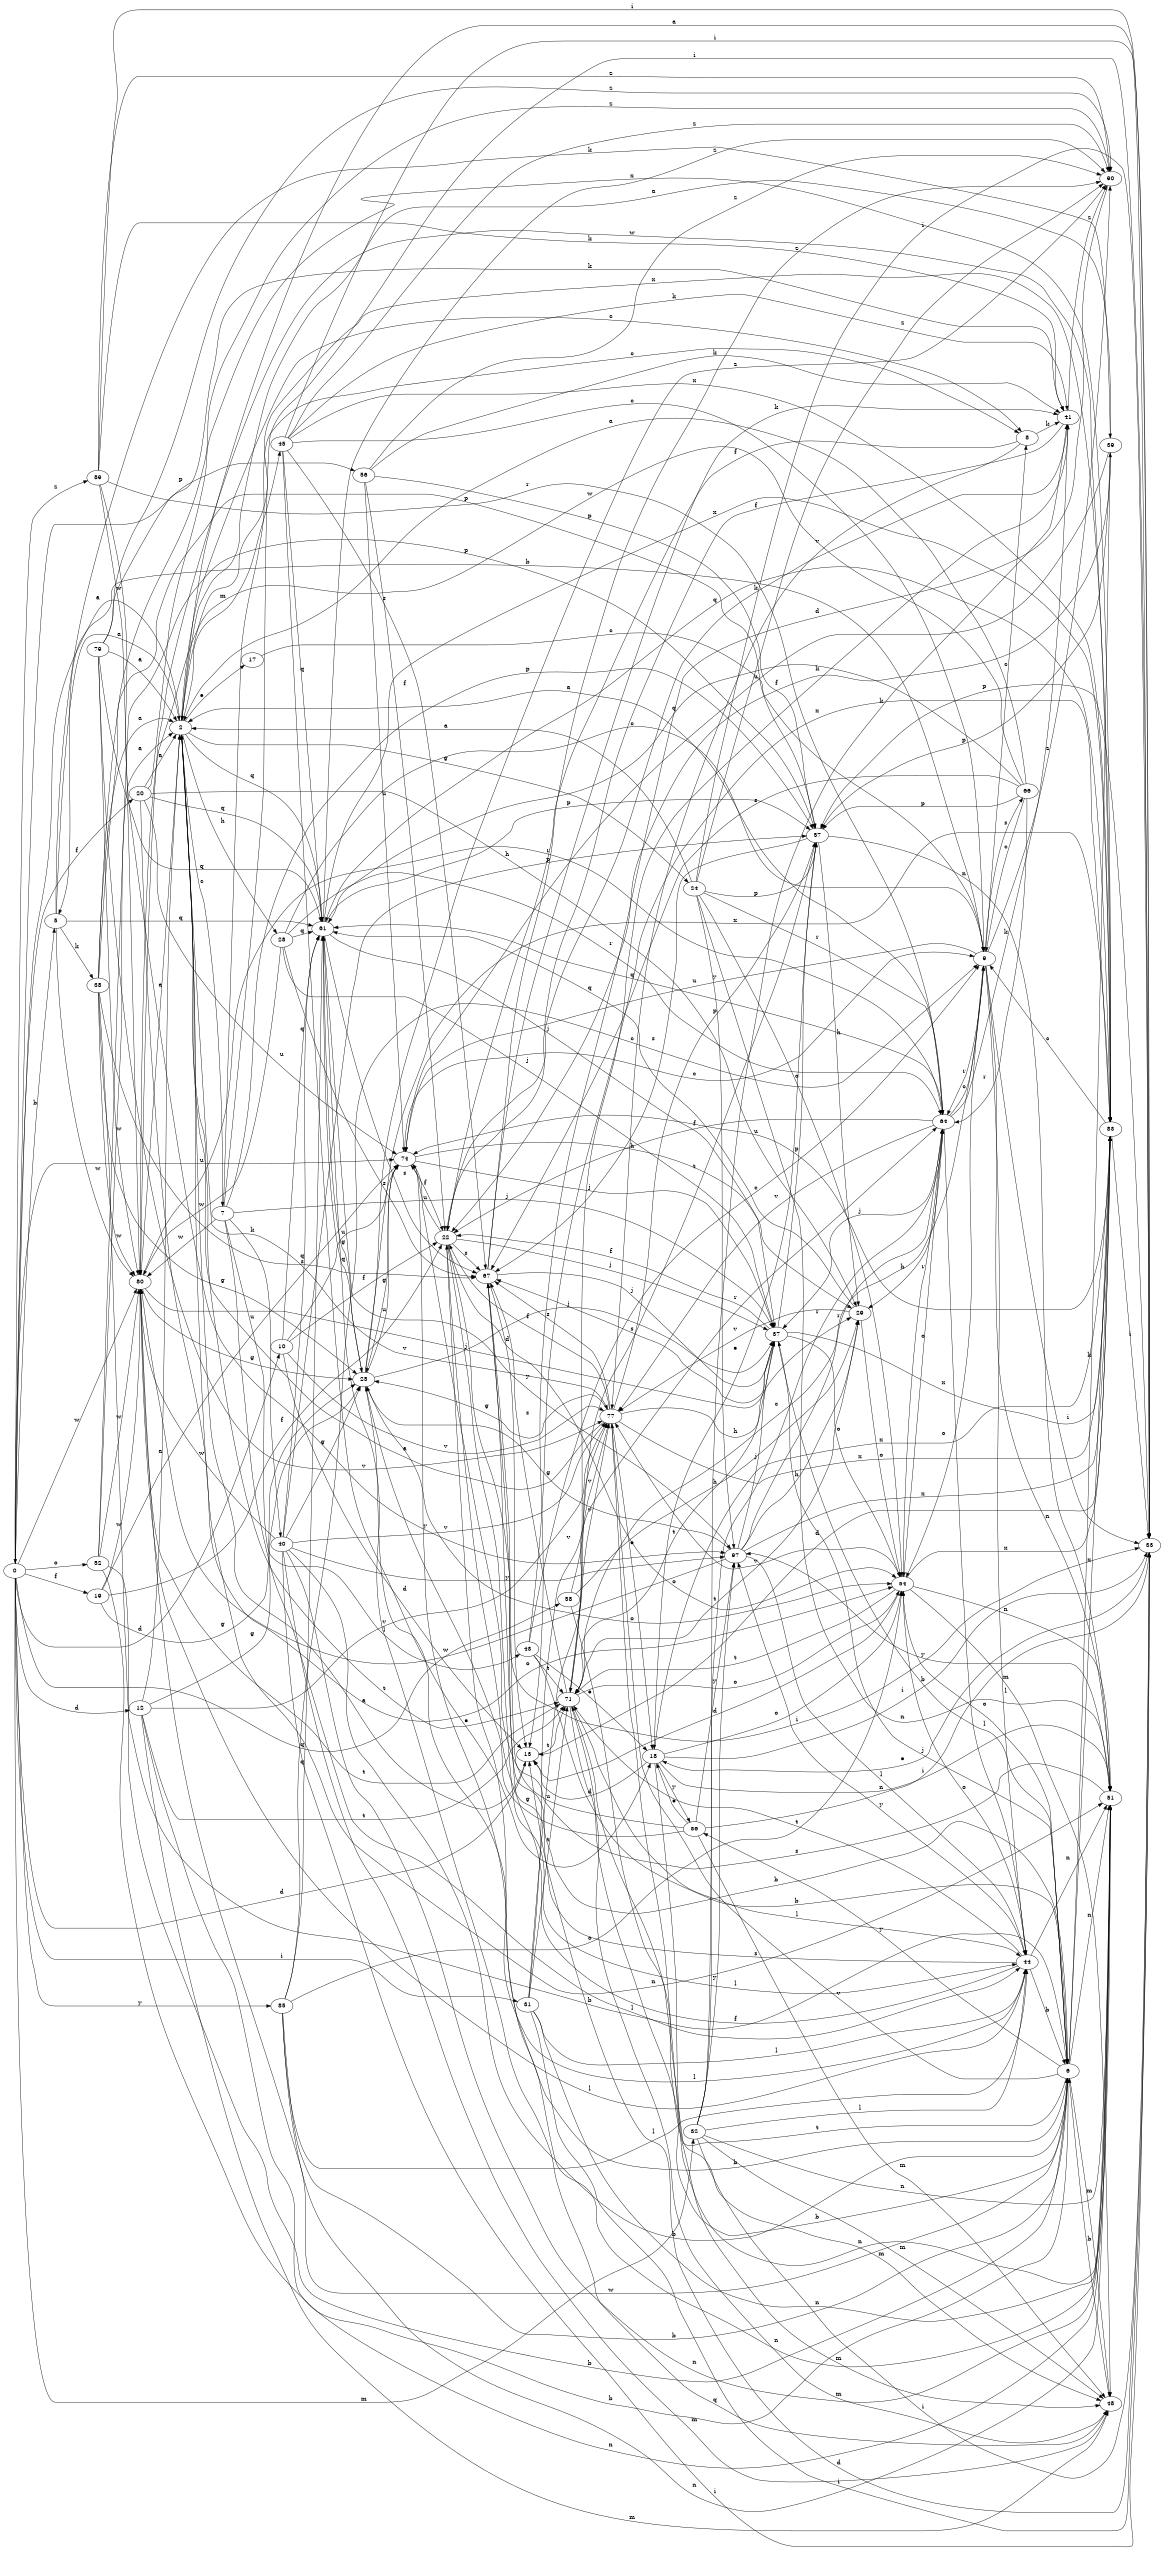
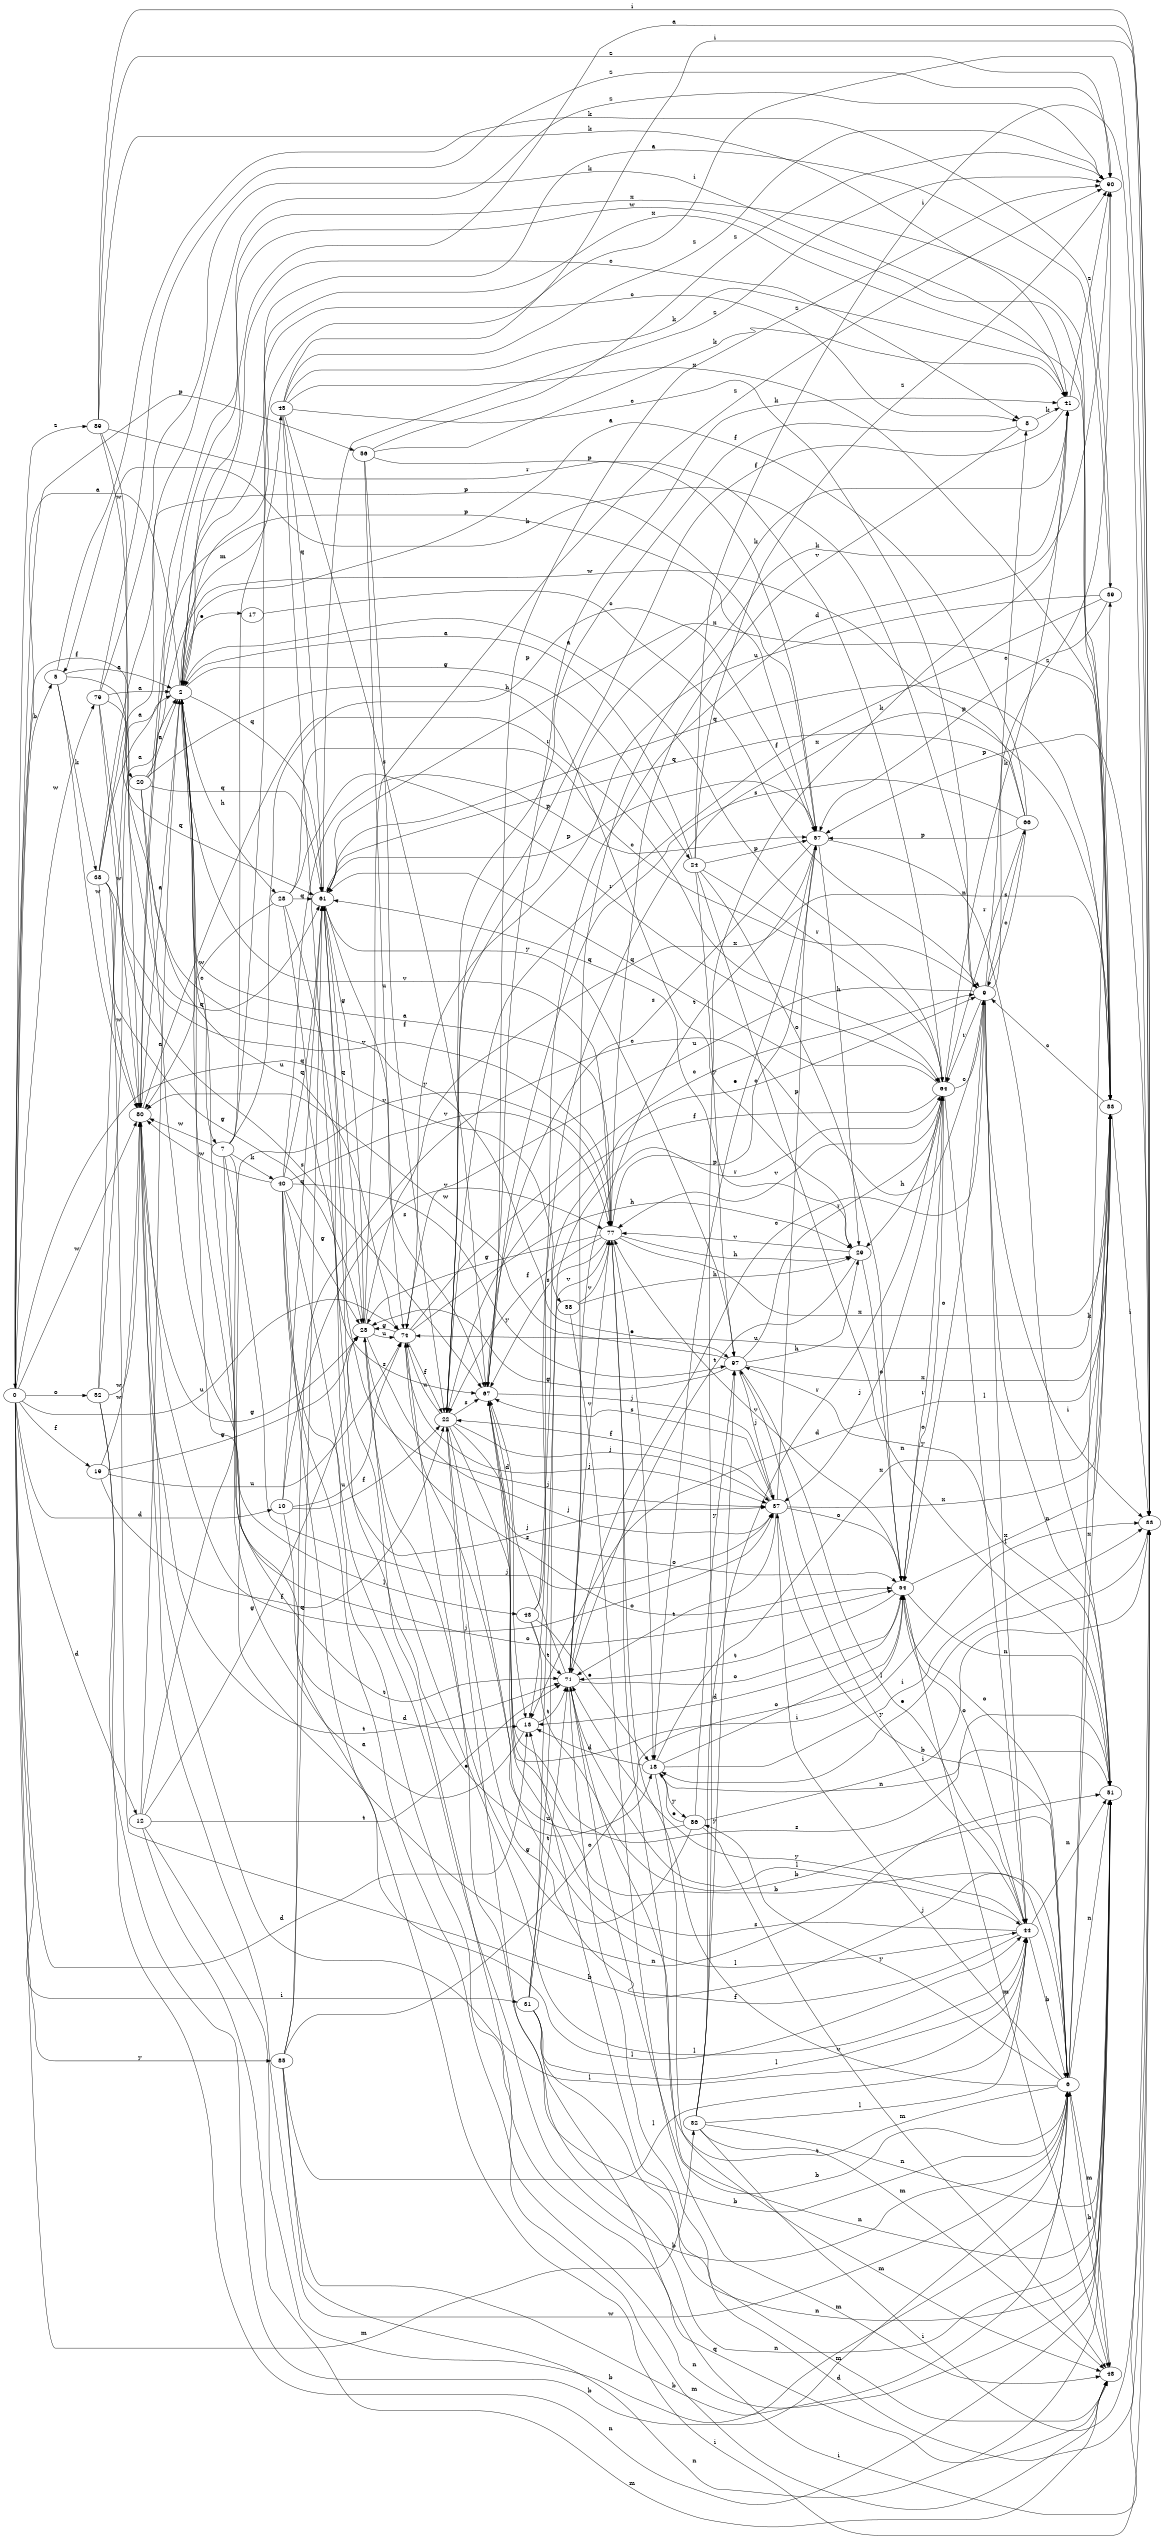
none -> (35, 1045)
(797, 1822) -> (797, 1857)
